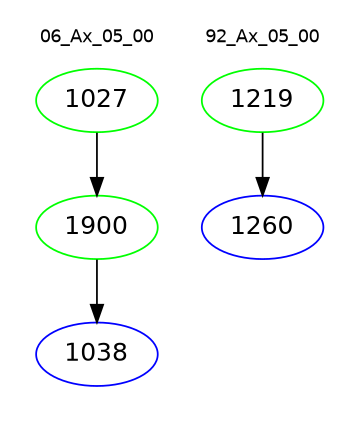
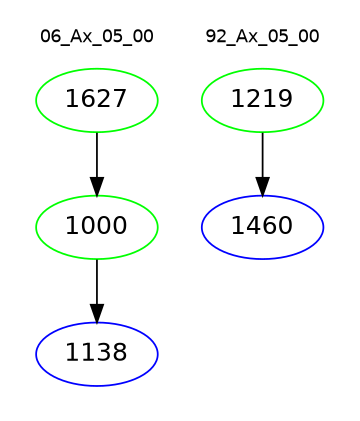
(97, 100) -> (97, 100)
(97, 227) -> (97, 227)
(263, 227) -> (263, 227)
(97, 354) -> (97, 354)
